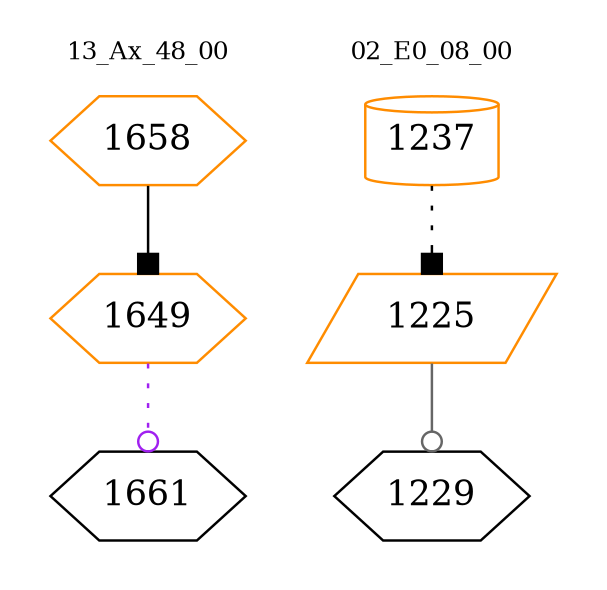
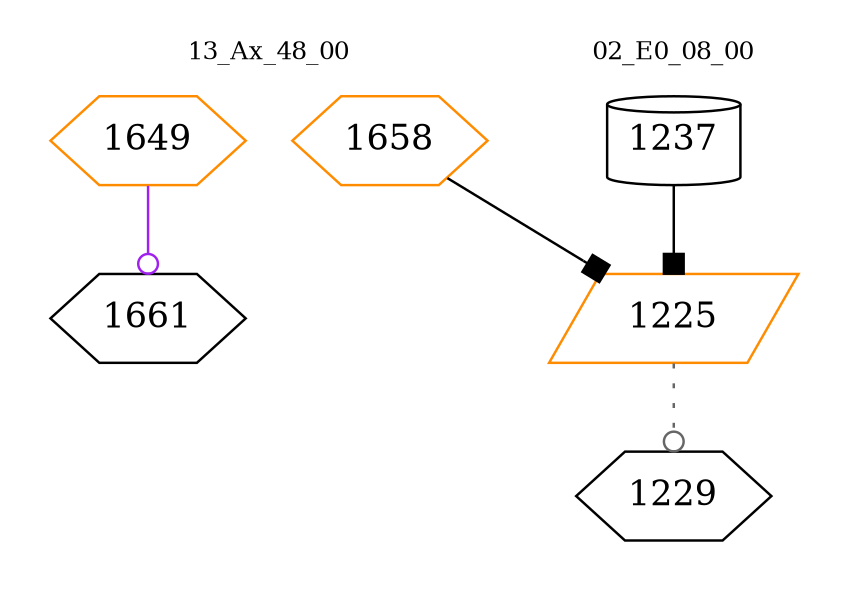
(432, 141) -> (674, 141)
(148, 217) -> (492, 205)
(432, 217) -> (674, 217)
(148, 398) -> (148, 220)
(432, 398) -> (674, 398)
